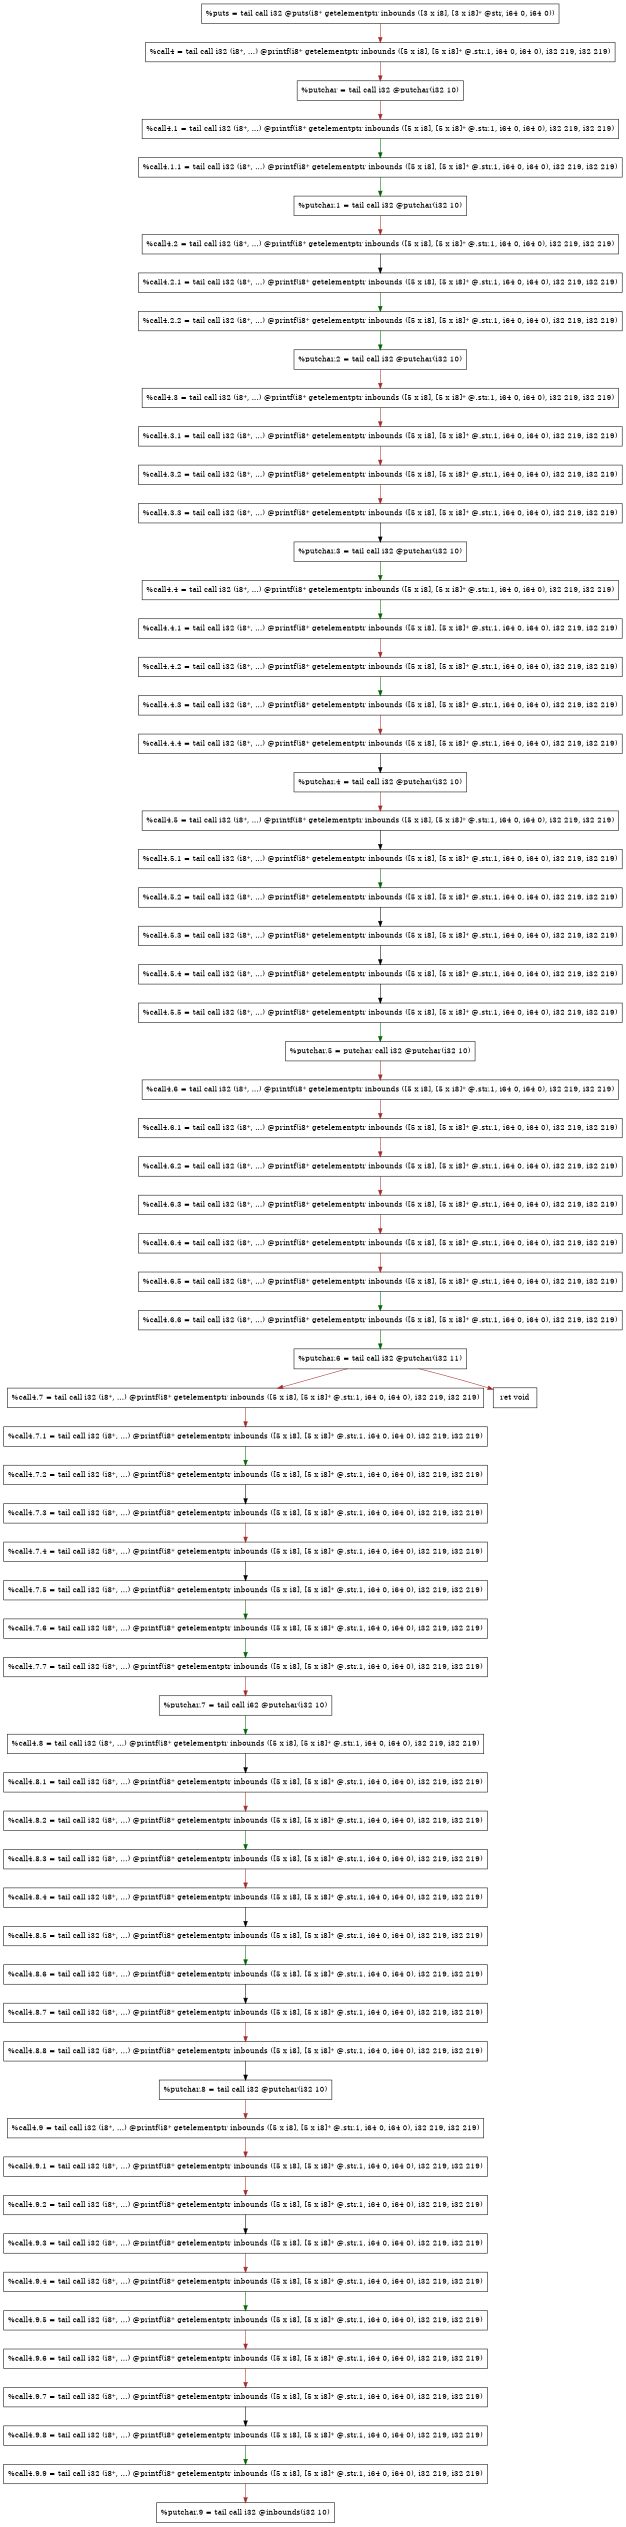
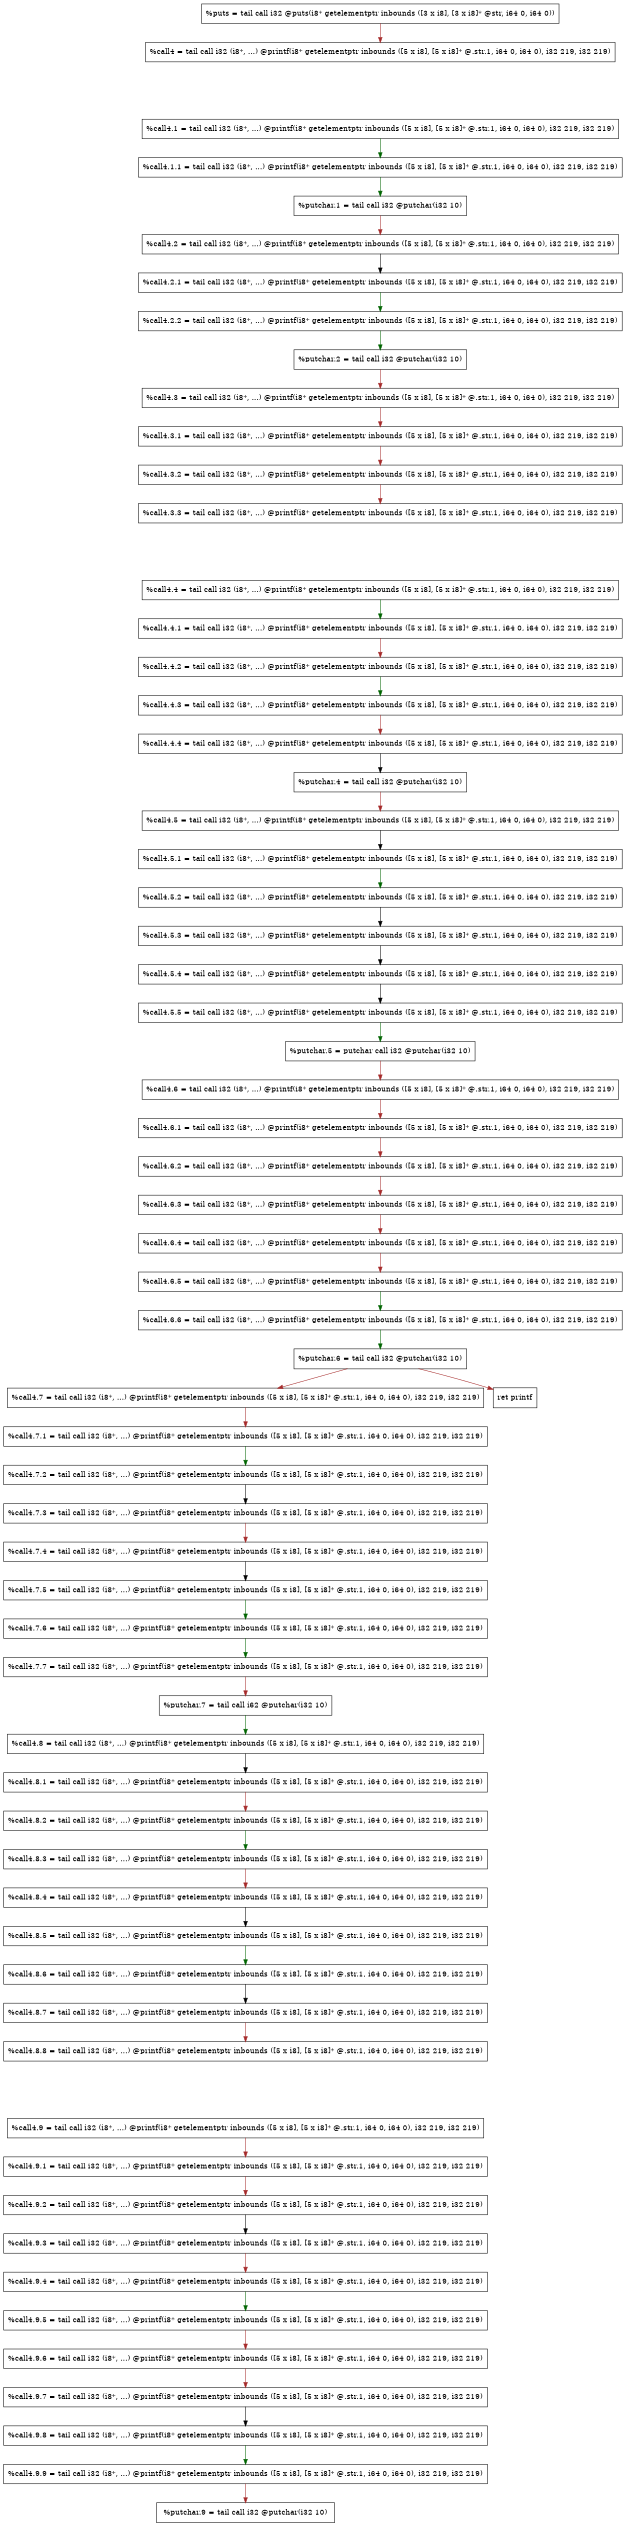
(380, 91) -> none
(380, 552) -> none
(380, 1359) -> (380, 1359)
(515, 1398) -> (515, 1398)
(246, 2090) -> none
(246, 2513) -> (246, 2513)
